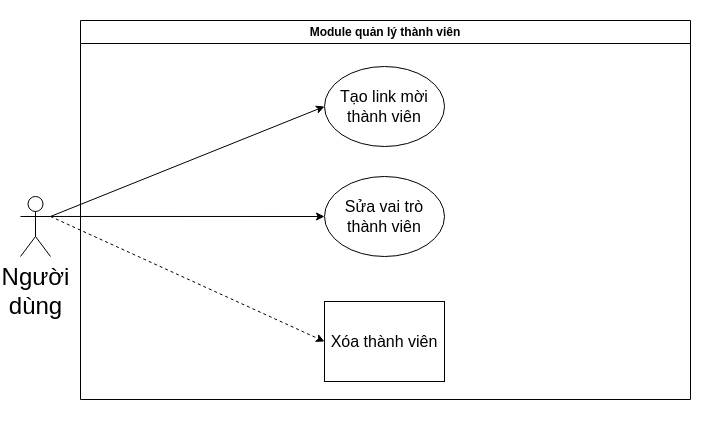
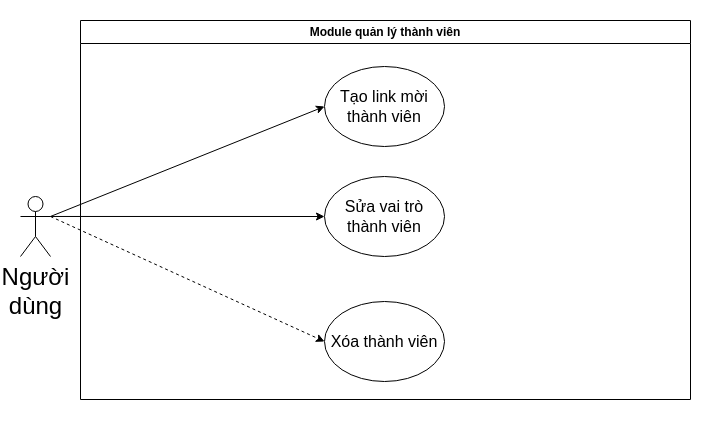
(385, 342) -> (385, 342)
